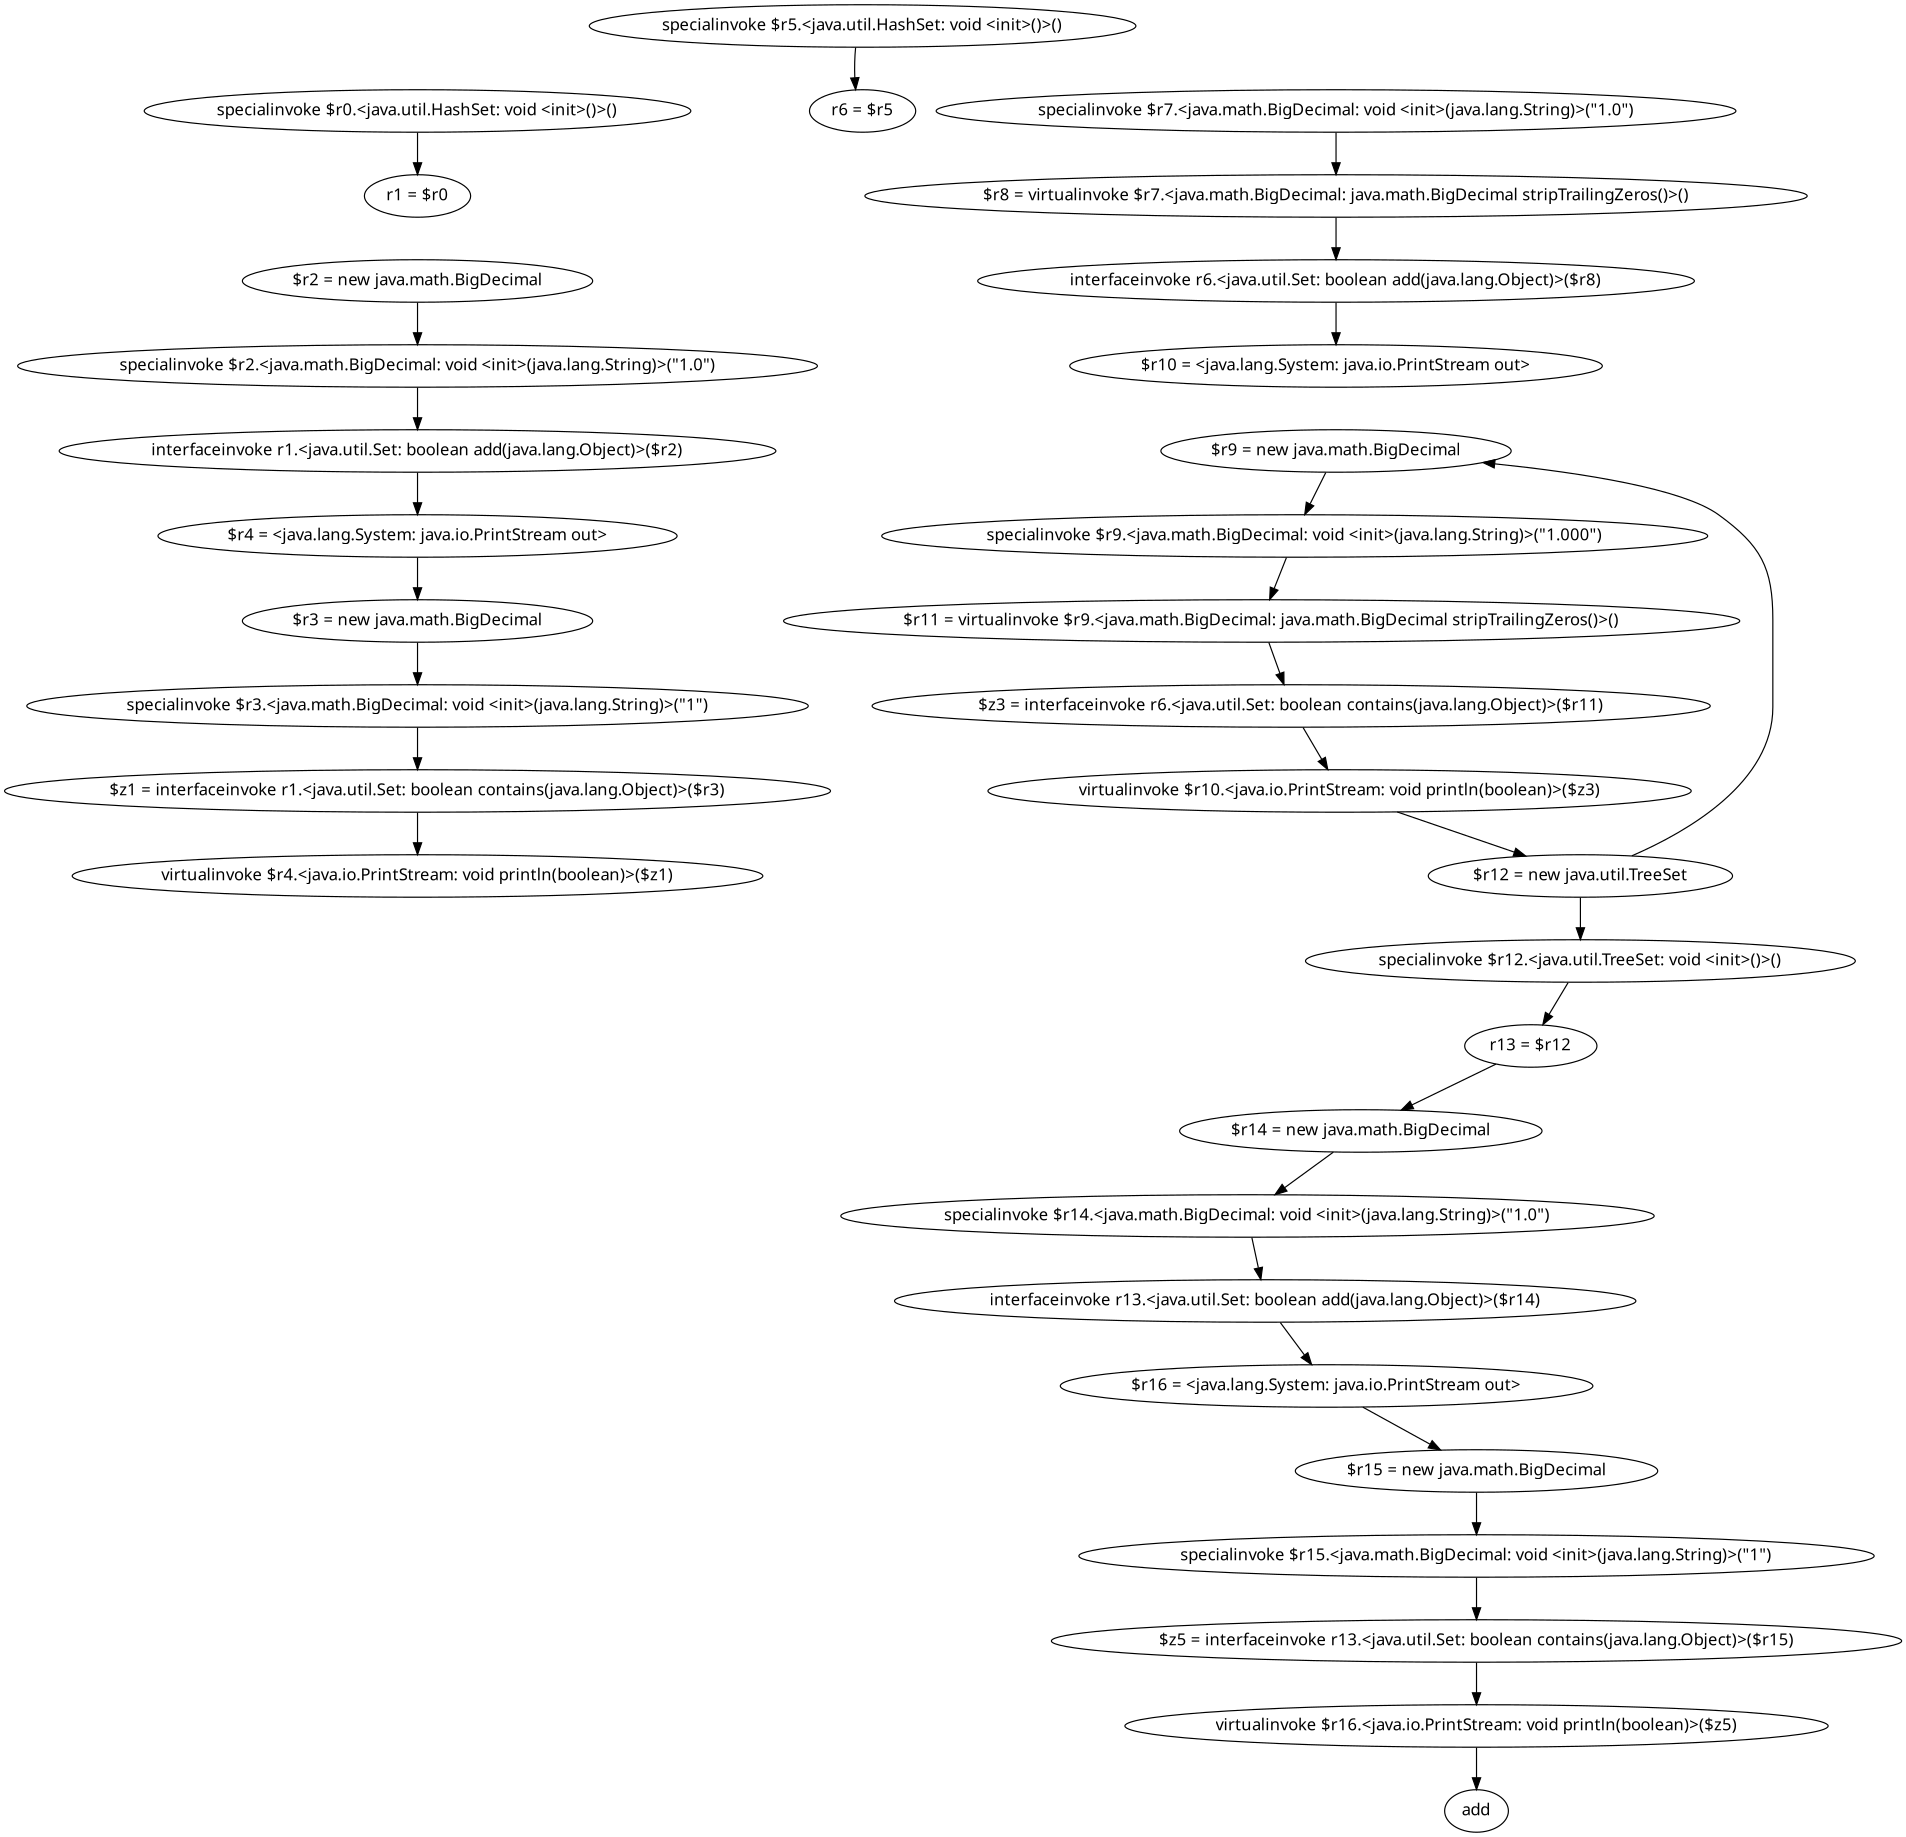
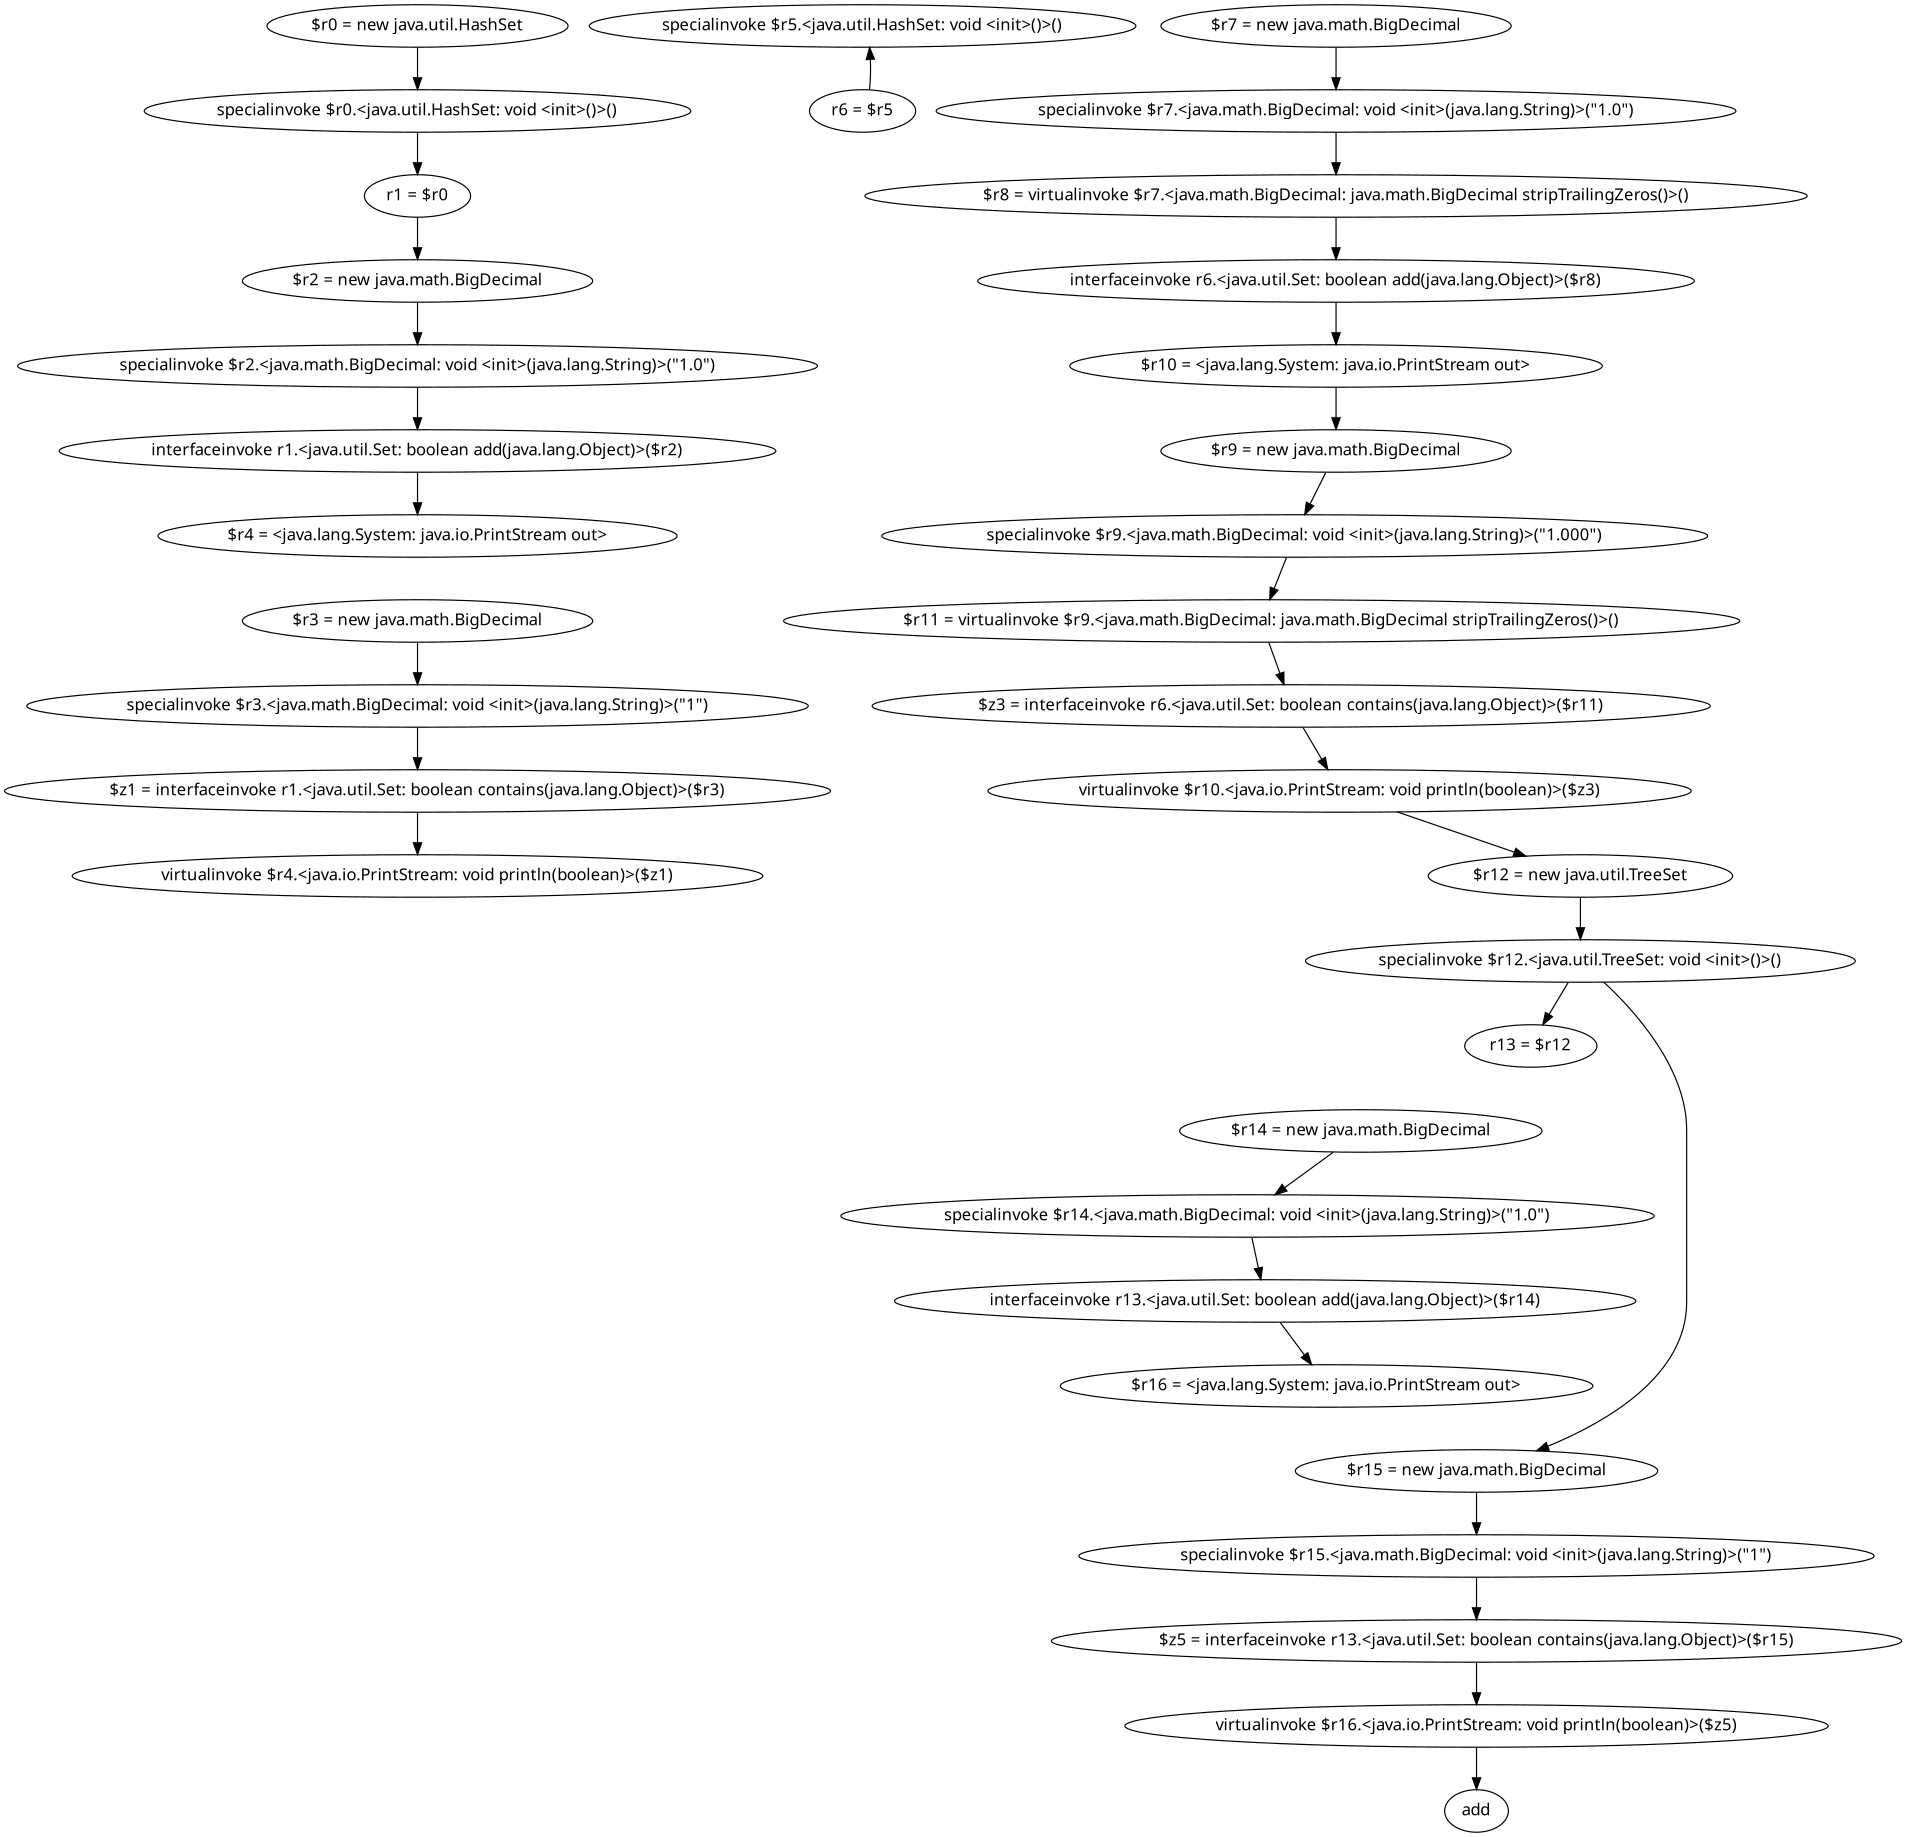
none -> (418, 26)
none -> (1336, 26)
(855, 63) -> (870, 75)
none -> (418, 233)
(418, 573) -> none
(1771, 594) -> (1336, 403)
(1454, 1084) -> none
(1396, 1426) -> (1687, 1235)
